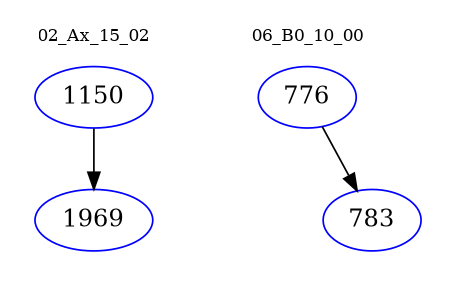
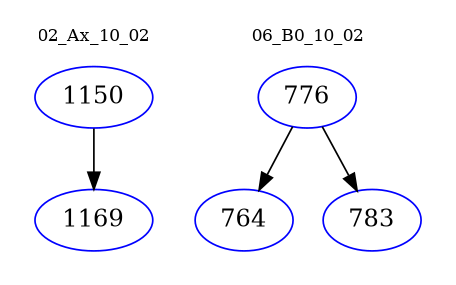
(94, 37) -> (94, 37)
(308, 37) -> (308, 37)
(94, 220) -> (94, 220)
none -> (244, 220)
